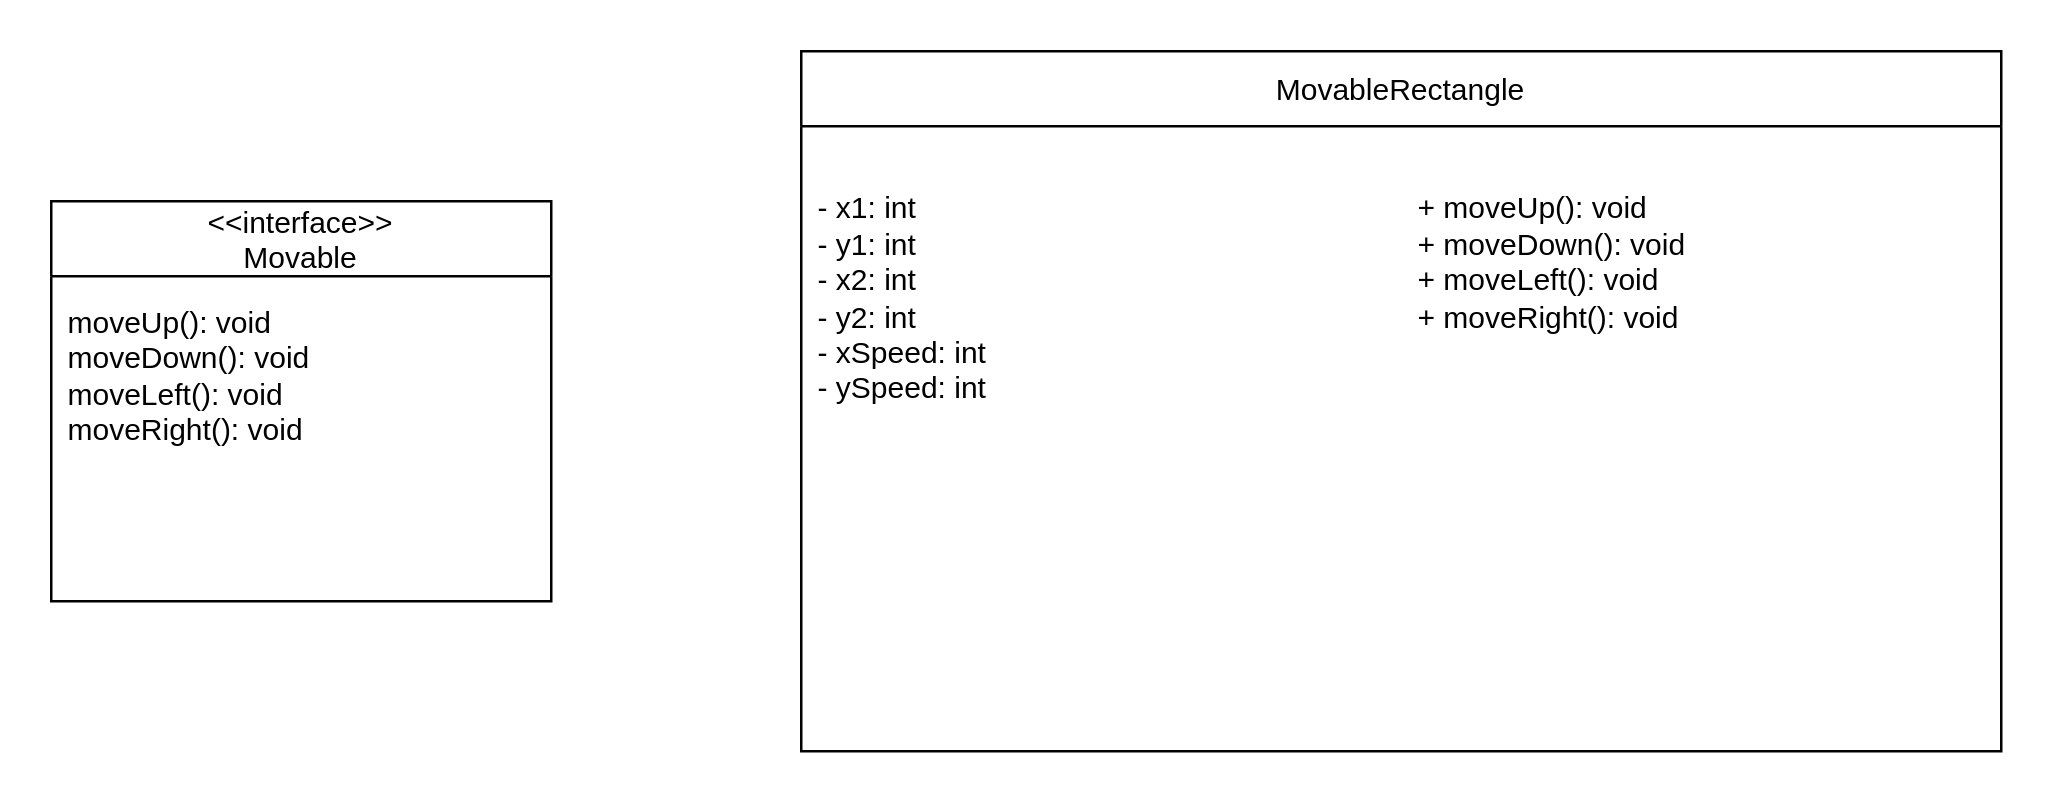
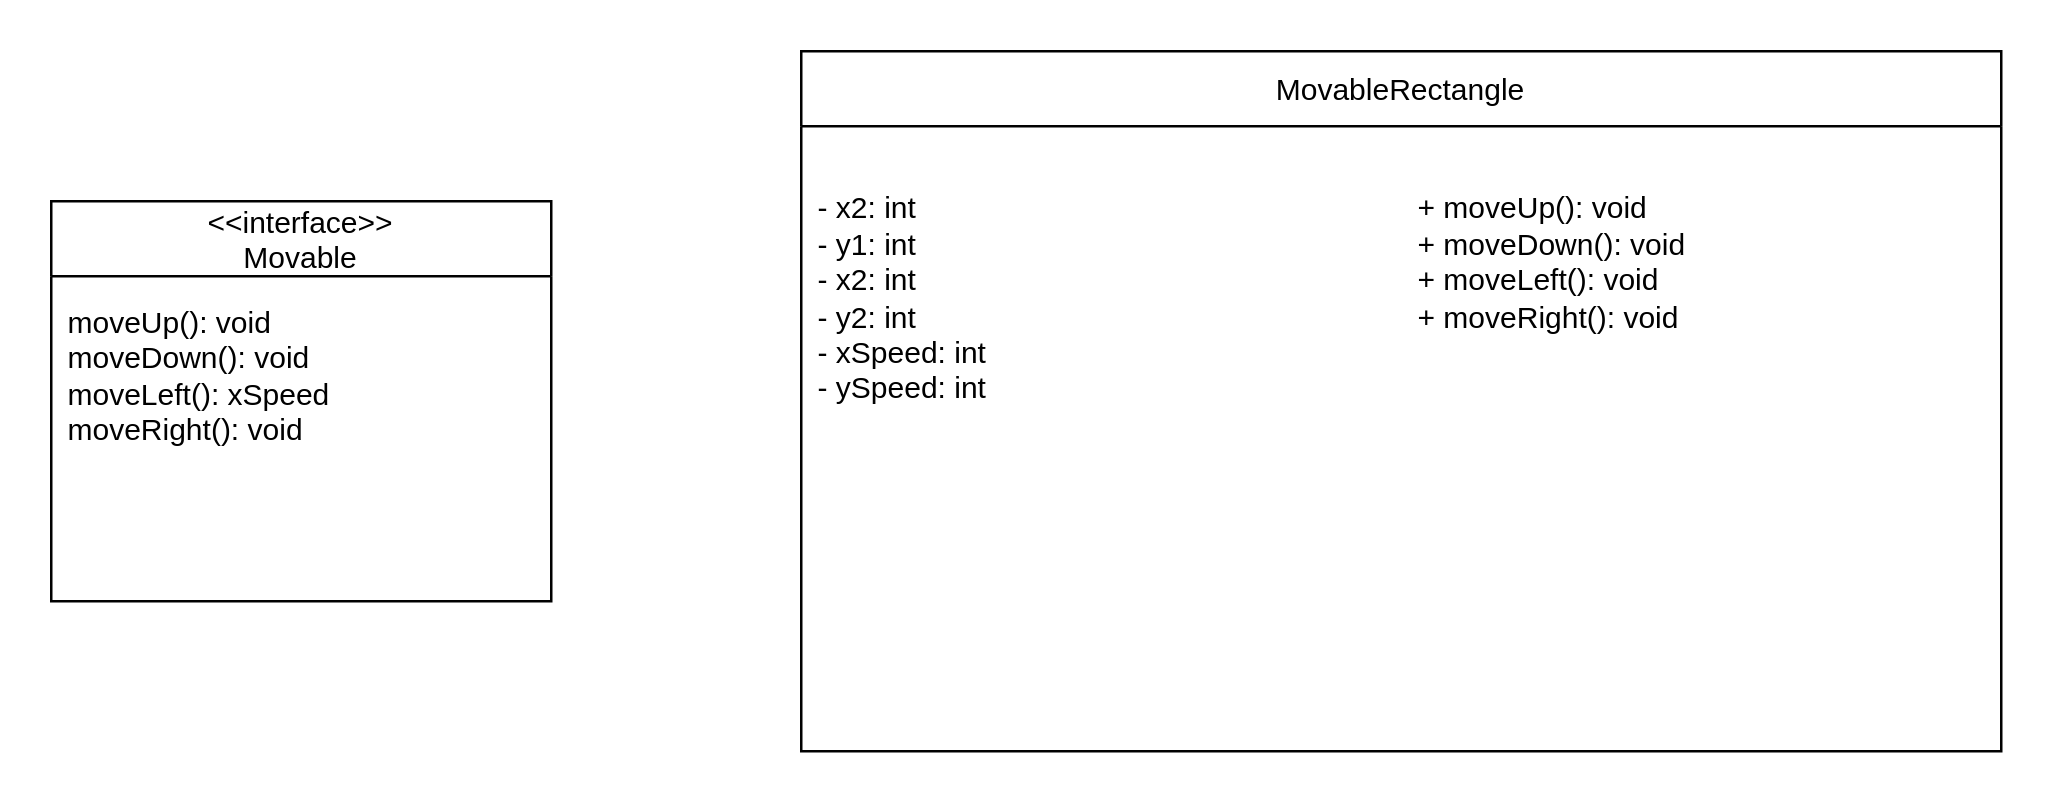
(912, 264) -> (912, 264)
(196, 378) -> (212, 378)
